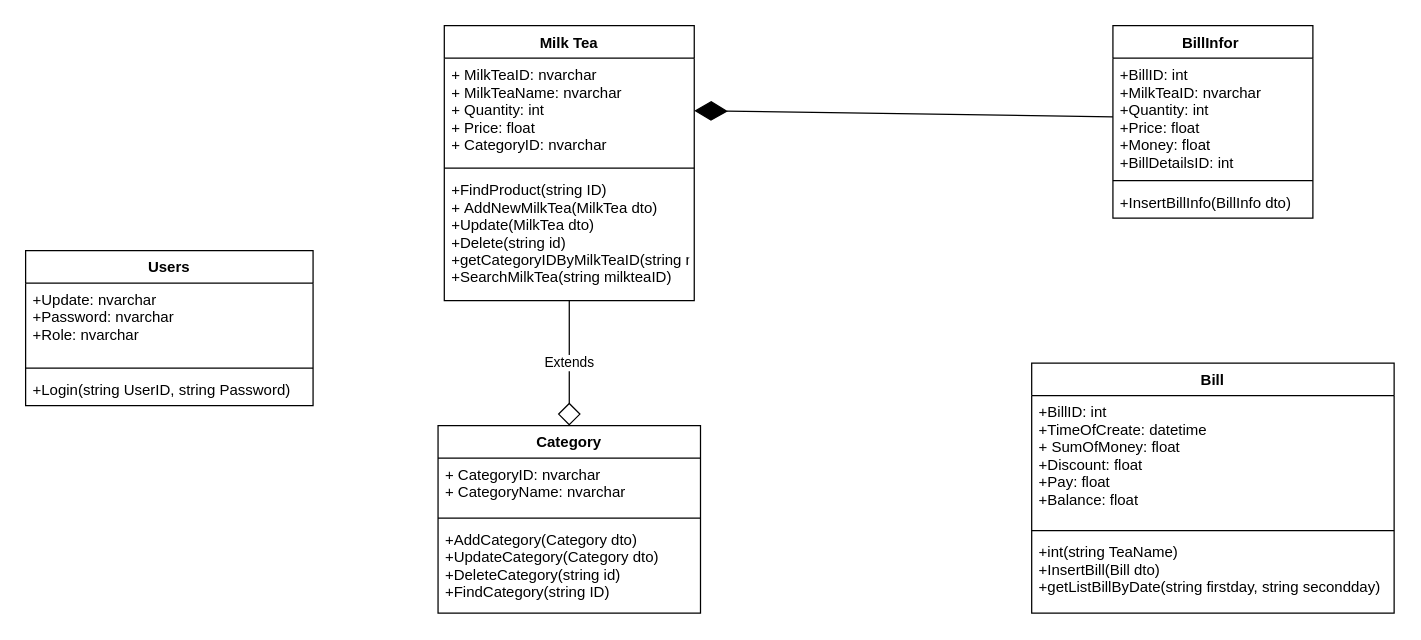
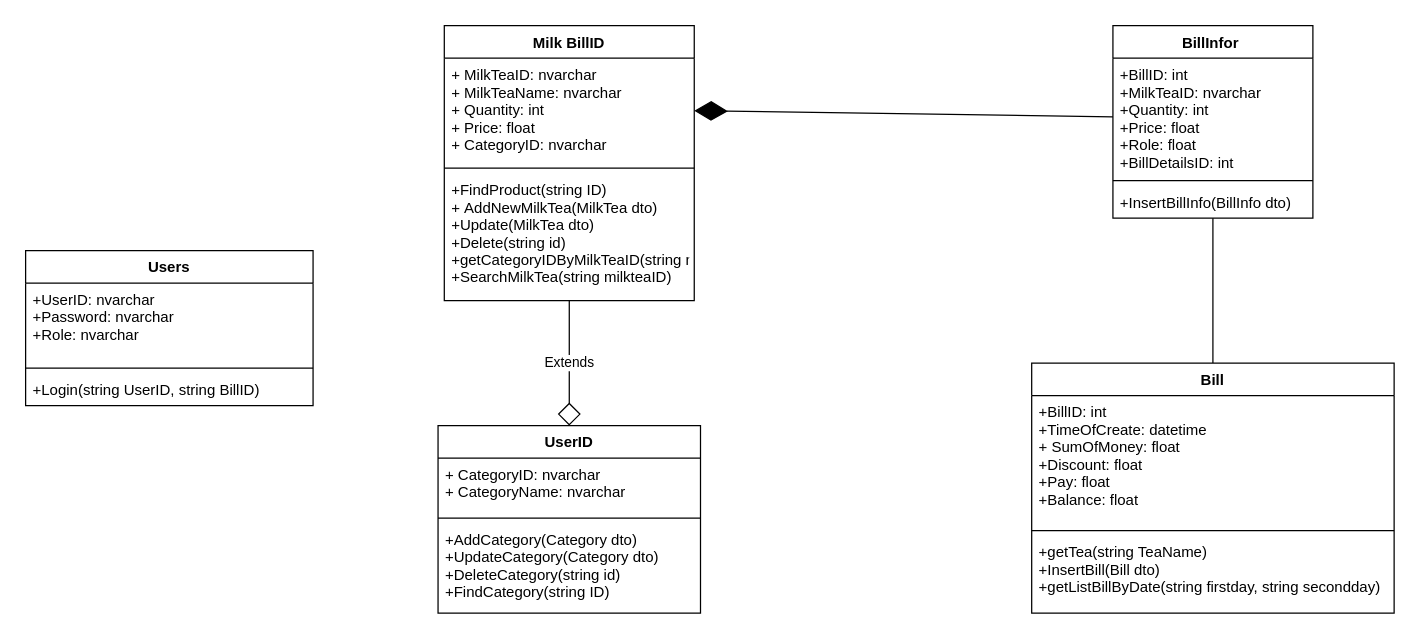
(569, 43) -> (569, 43)
(1159, 75) -> (1159, 75)
none -> (1213, 292)
(100, 300) -> (100, 300)
(178, 390) -> (164, 390)
(569, 443) -> (569, 443)
(1117, 553) -> (1131, 553)
